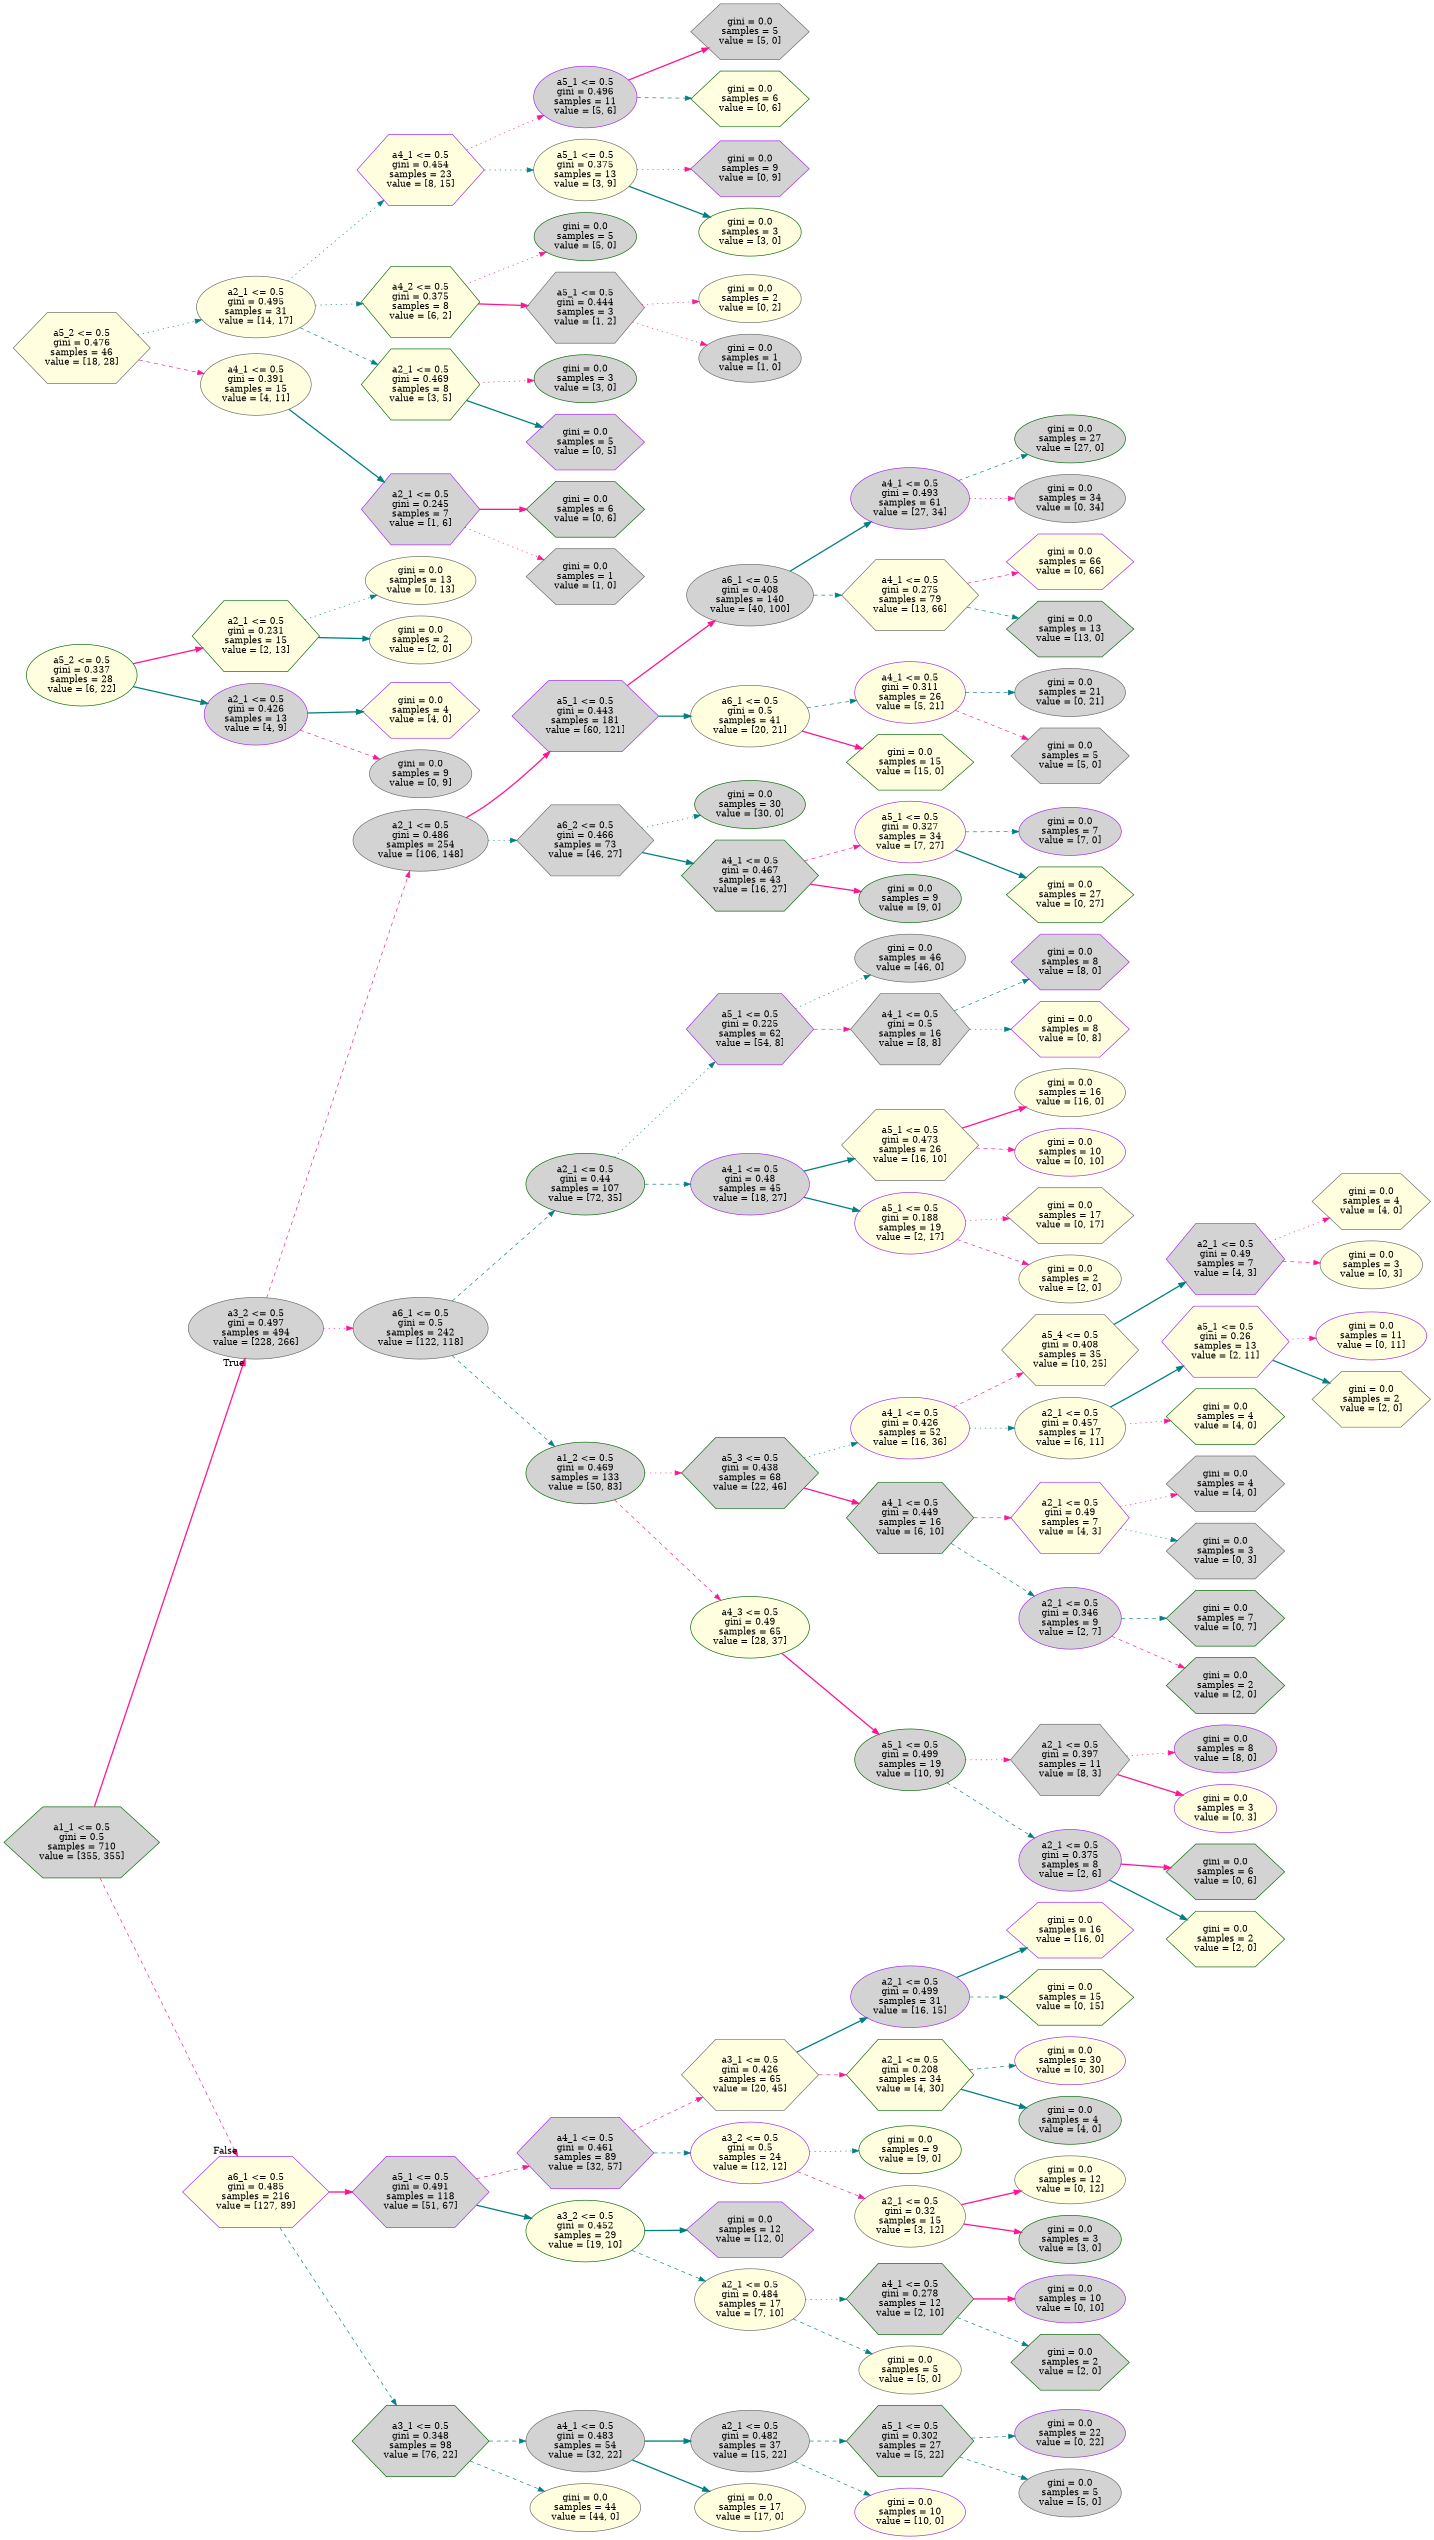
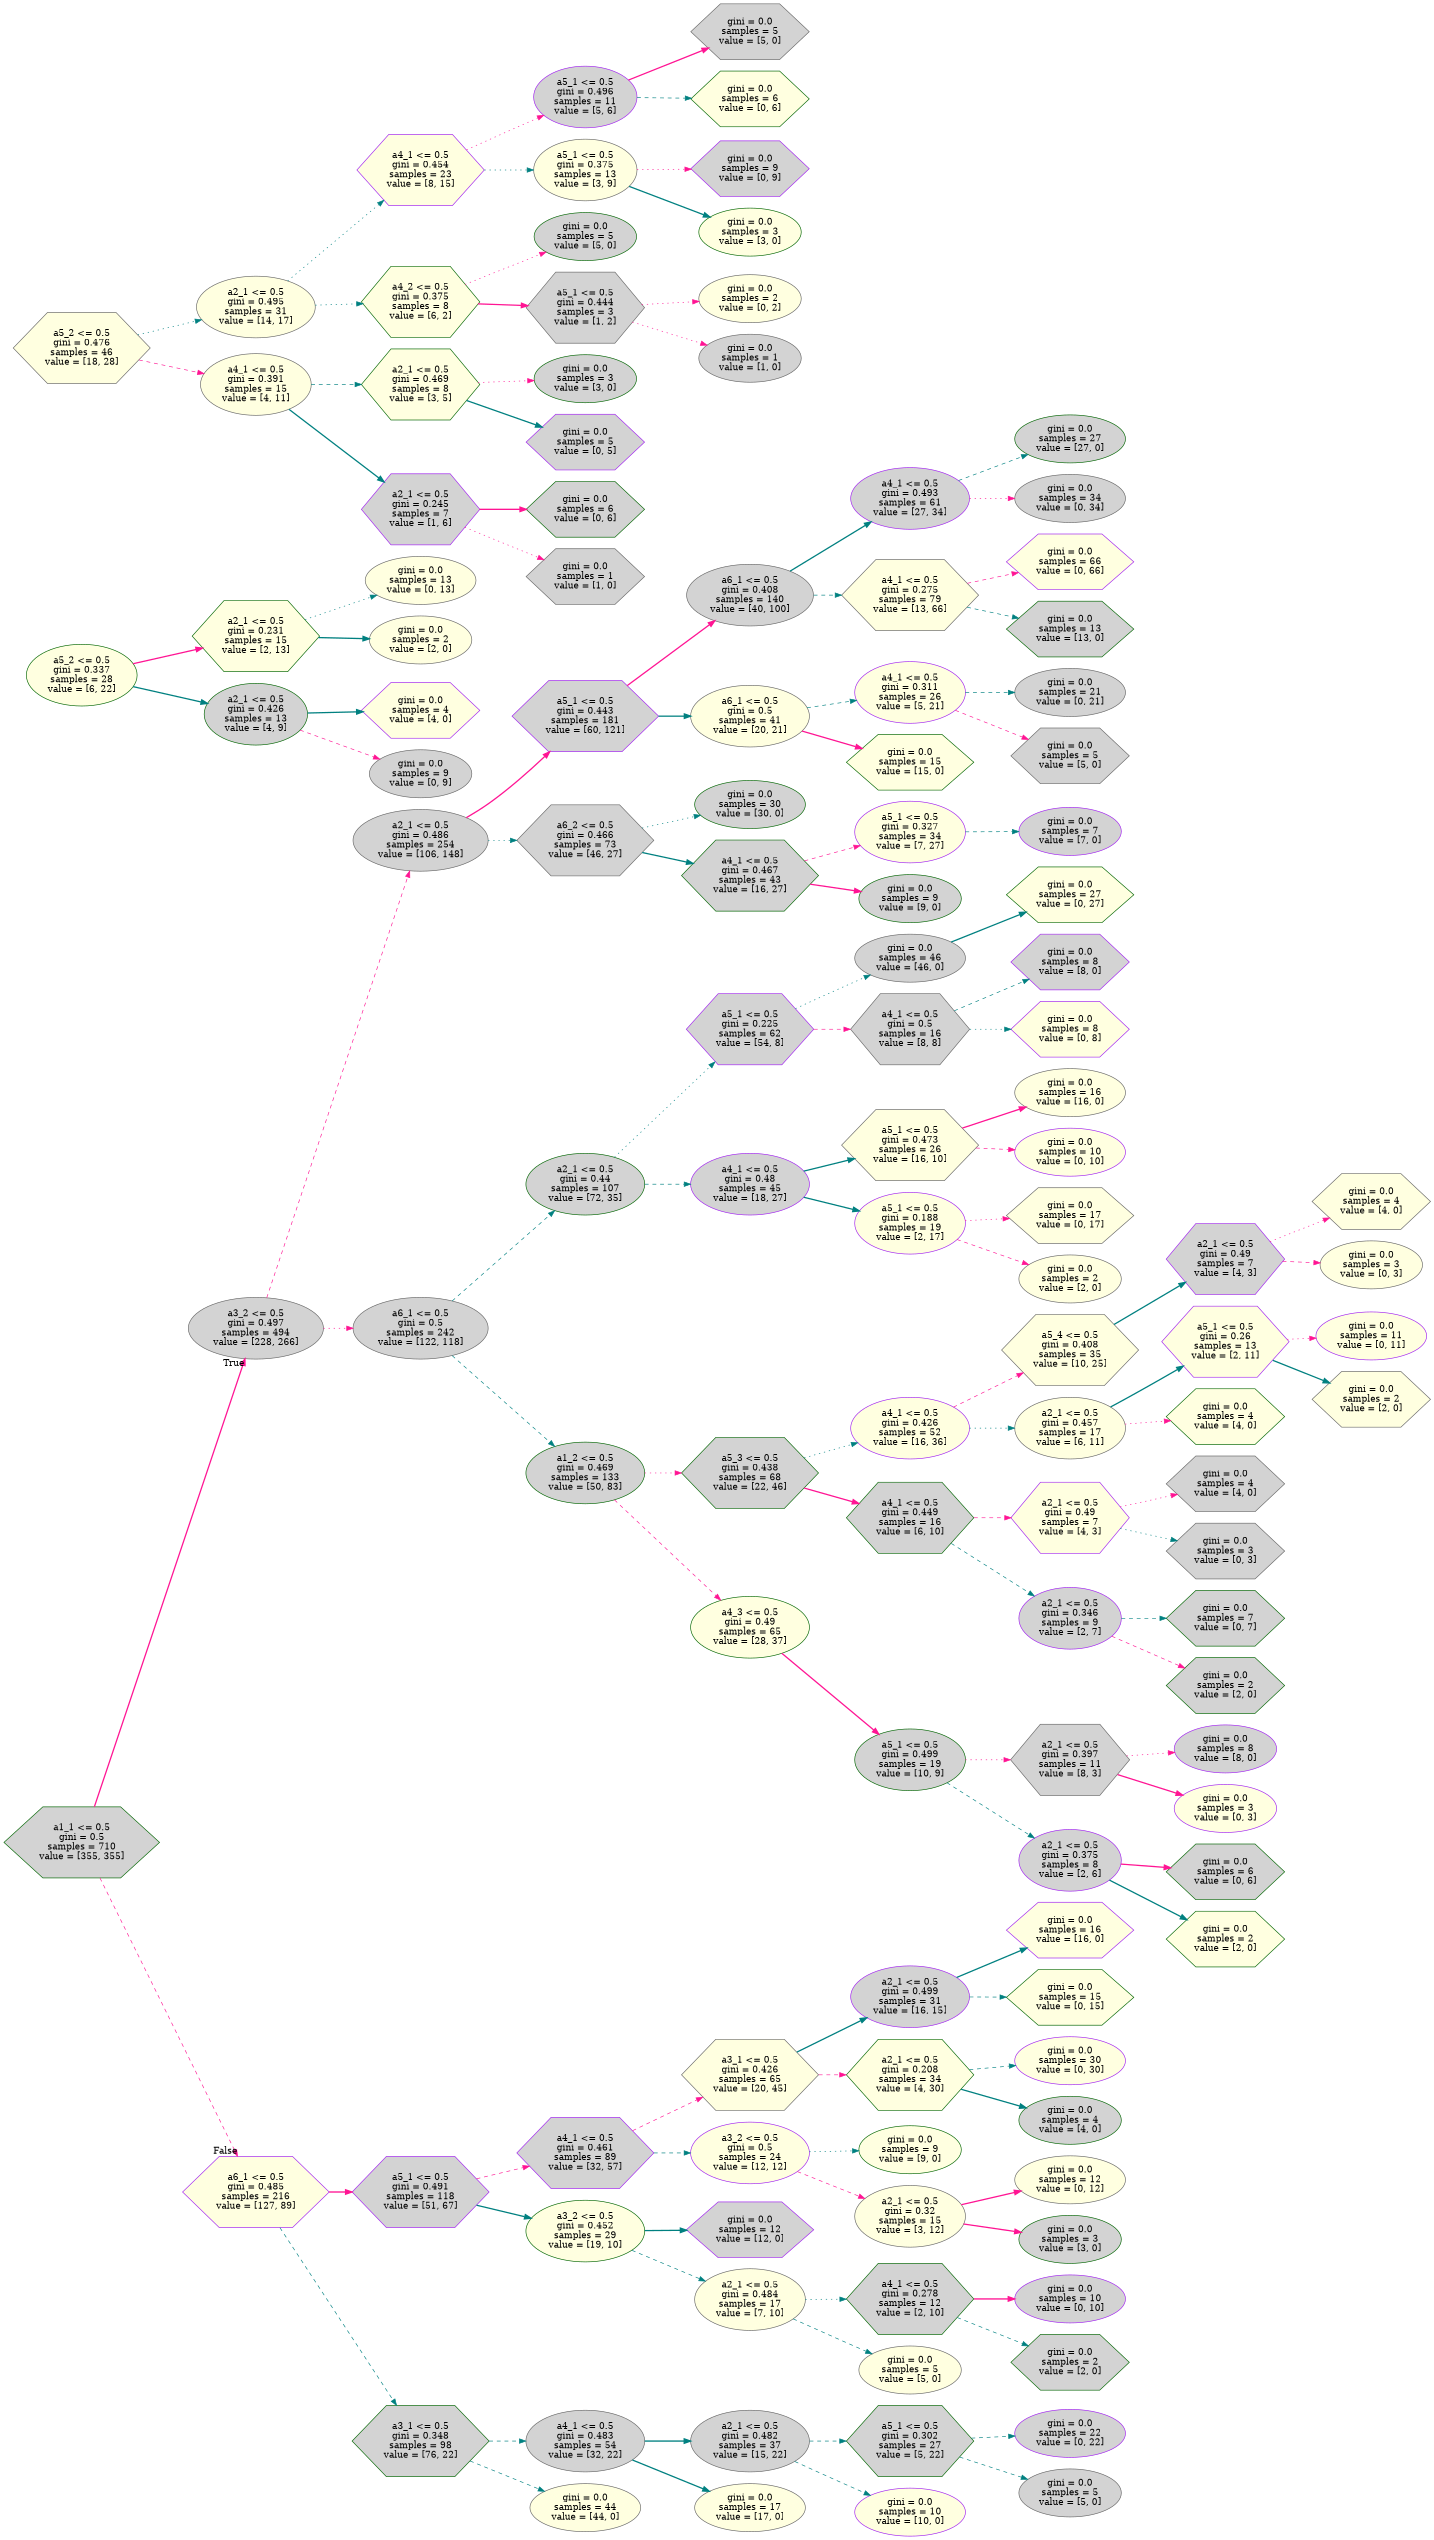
(336, 345) -> (333, 384)
(256, 714) -> (256, 714)
(988, 862) -> (986, 928)
